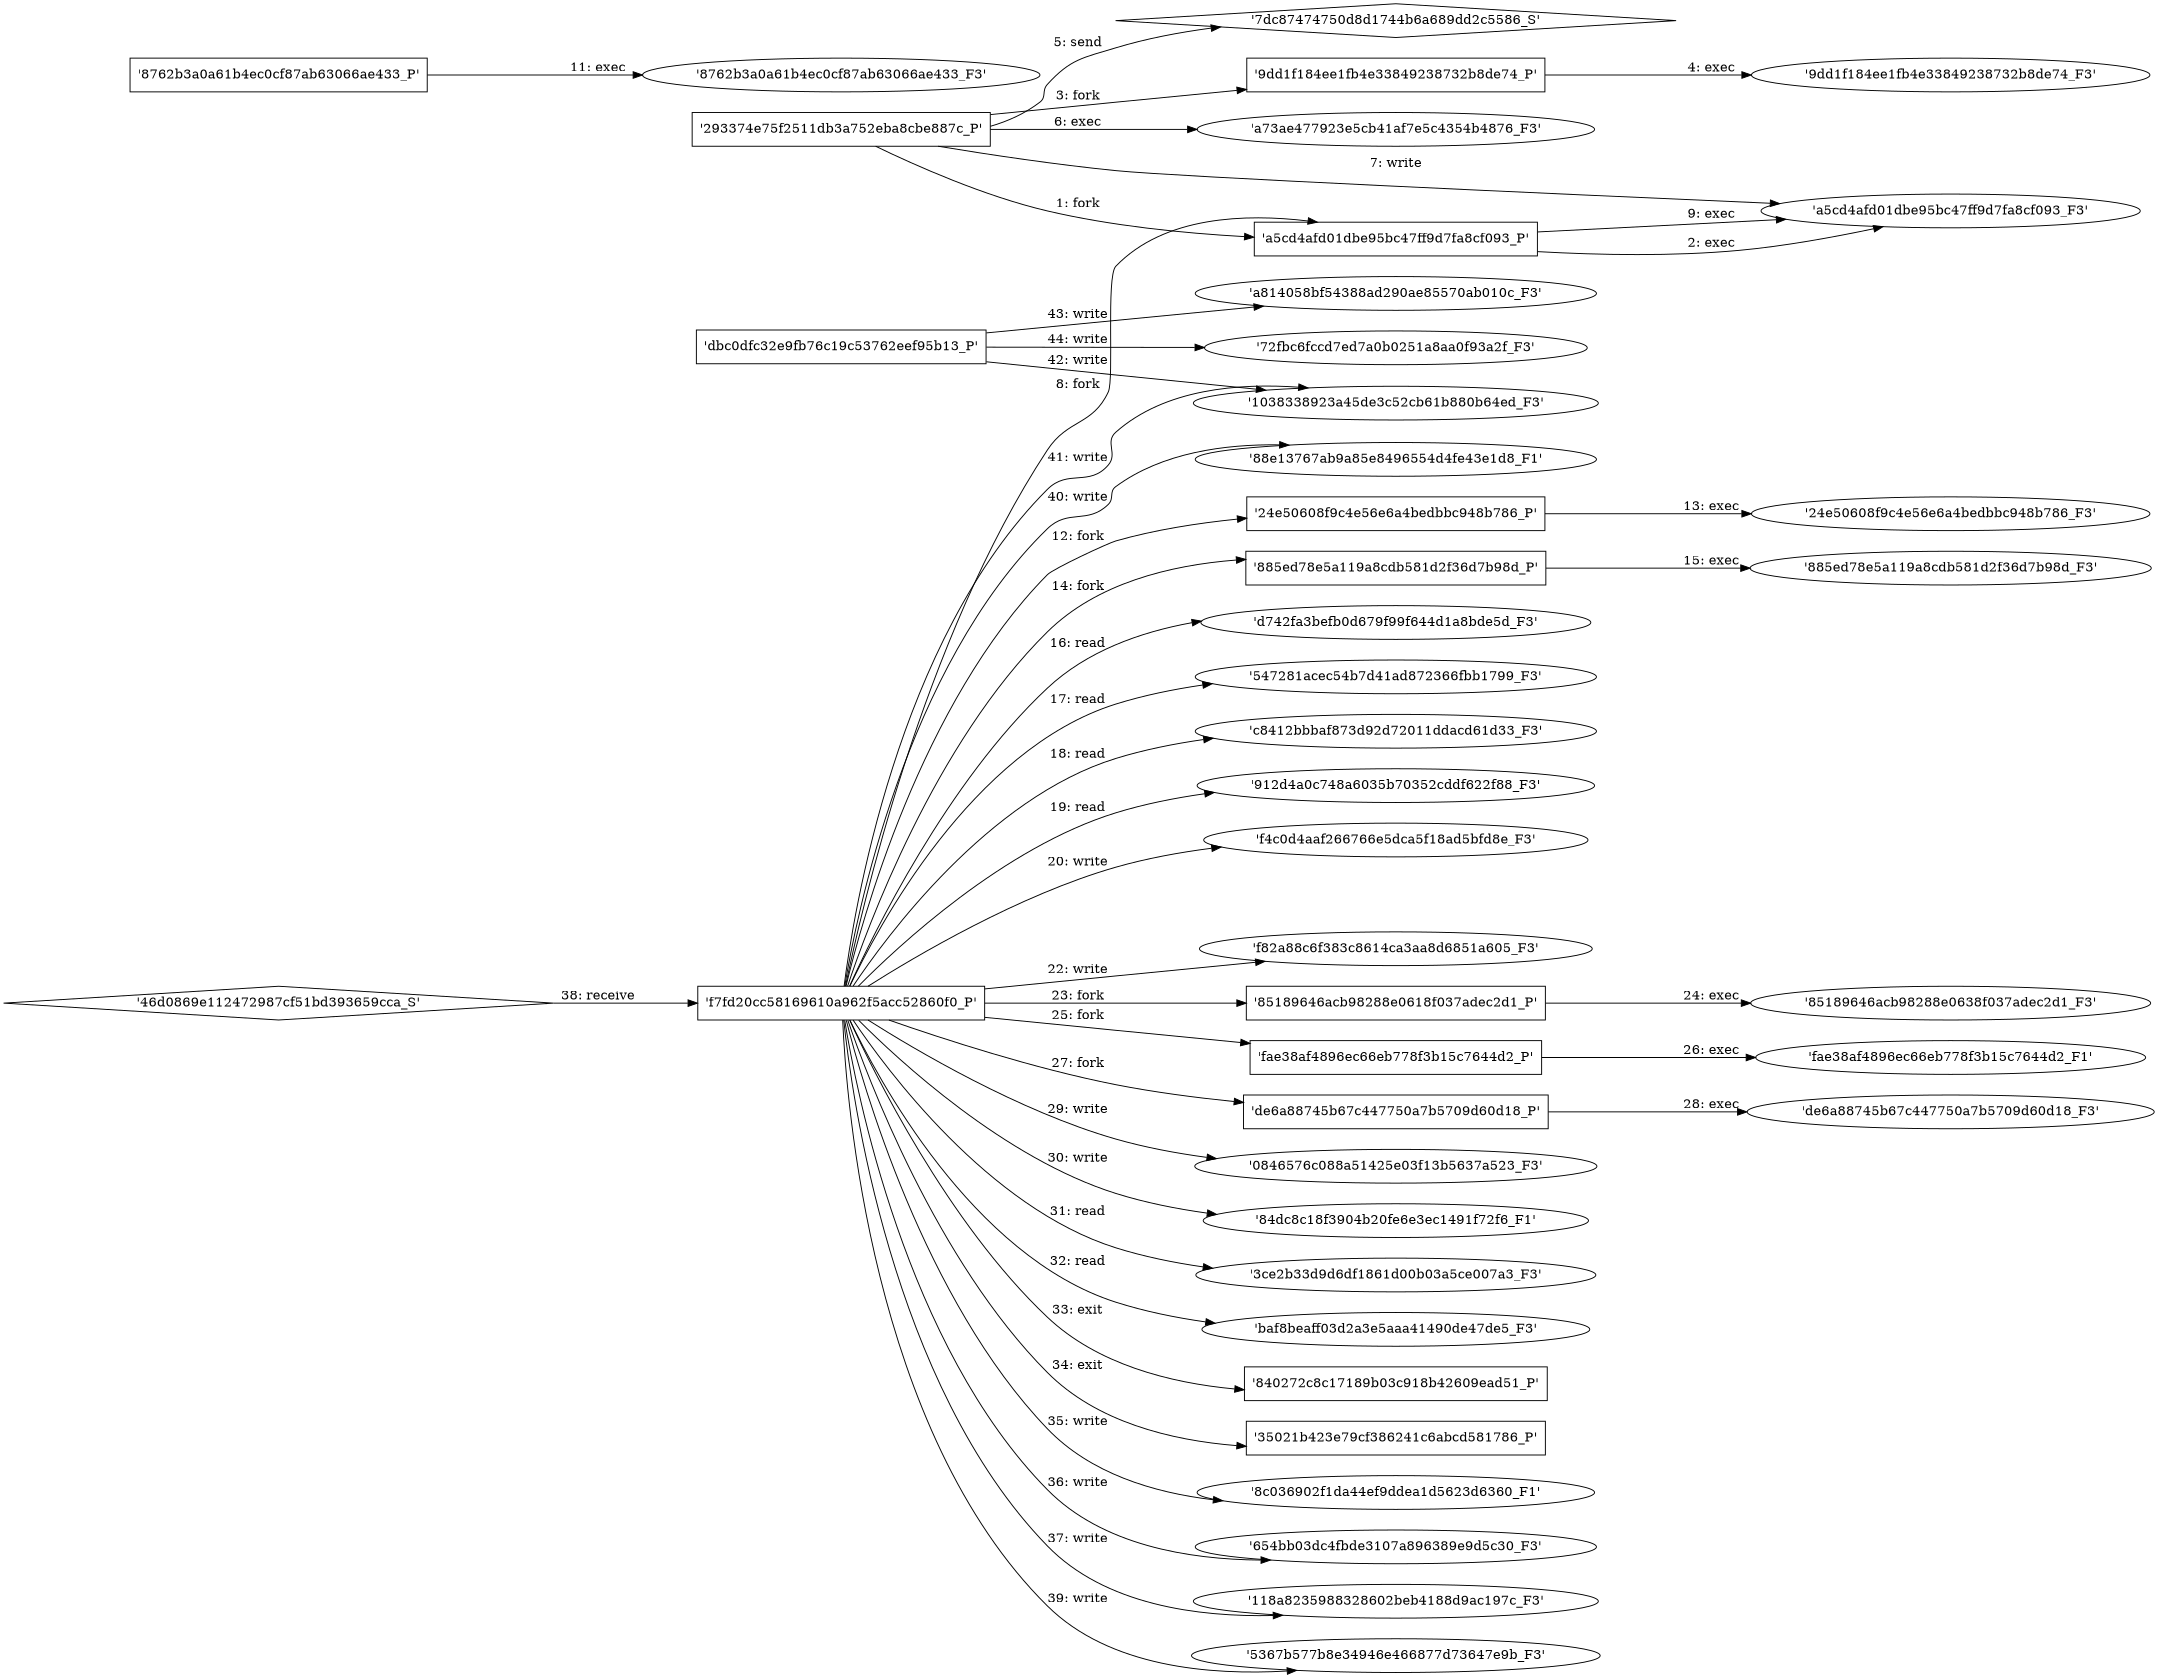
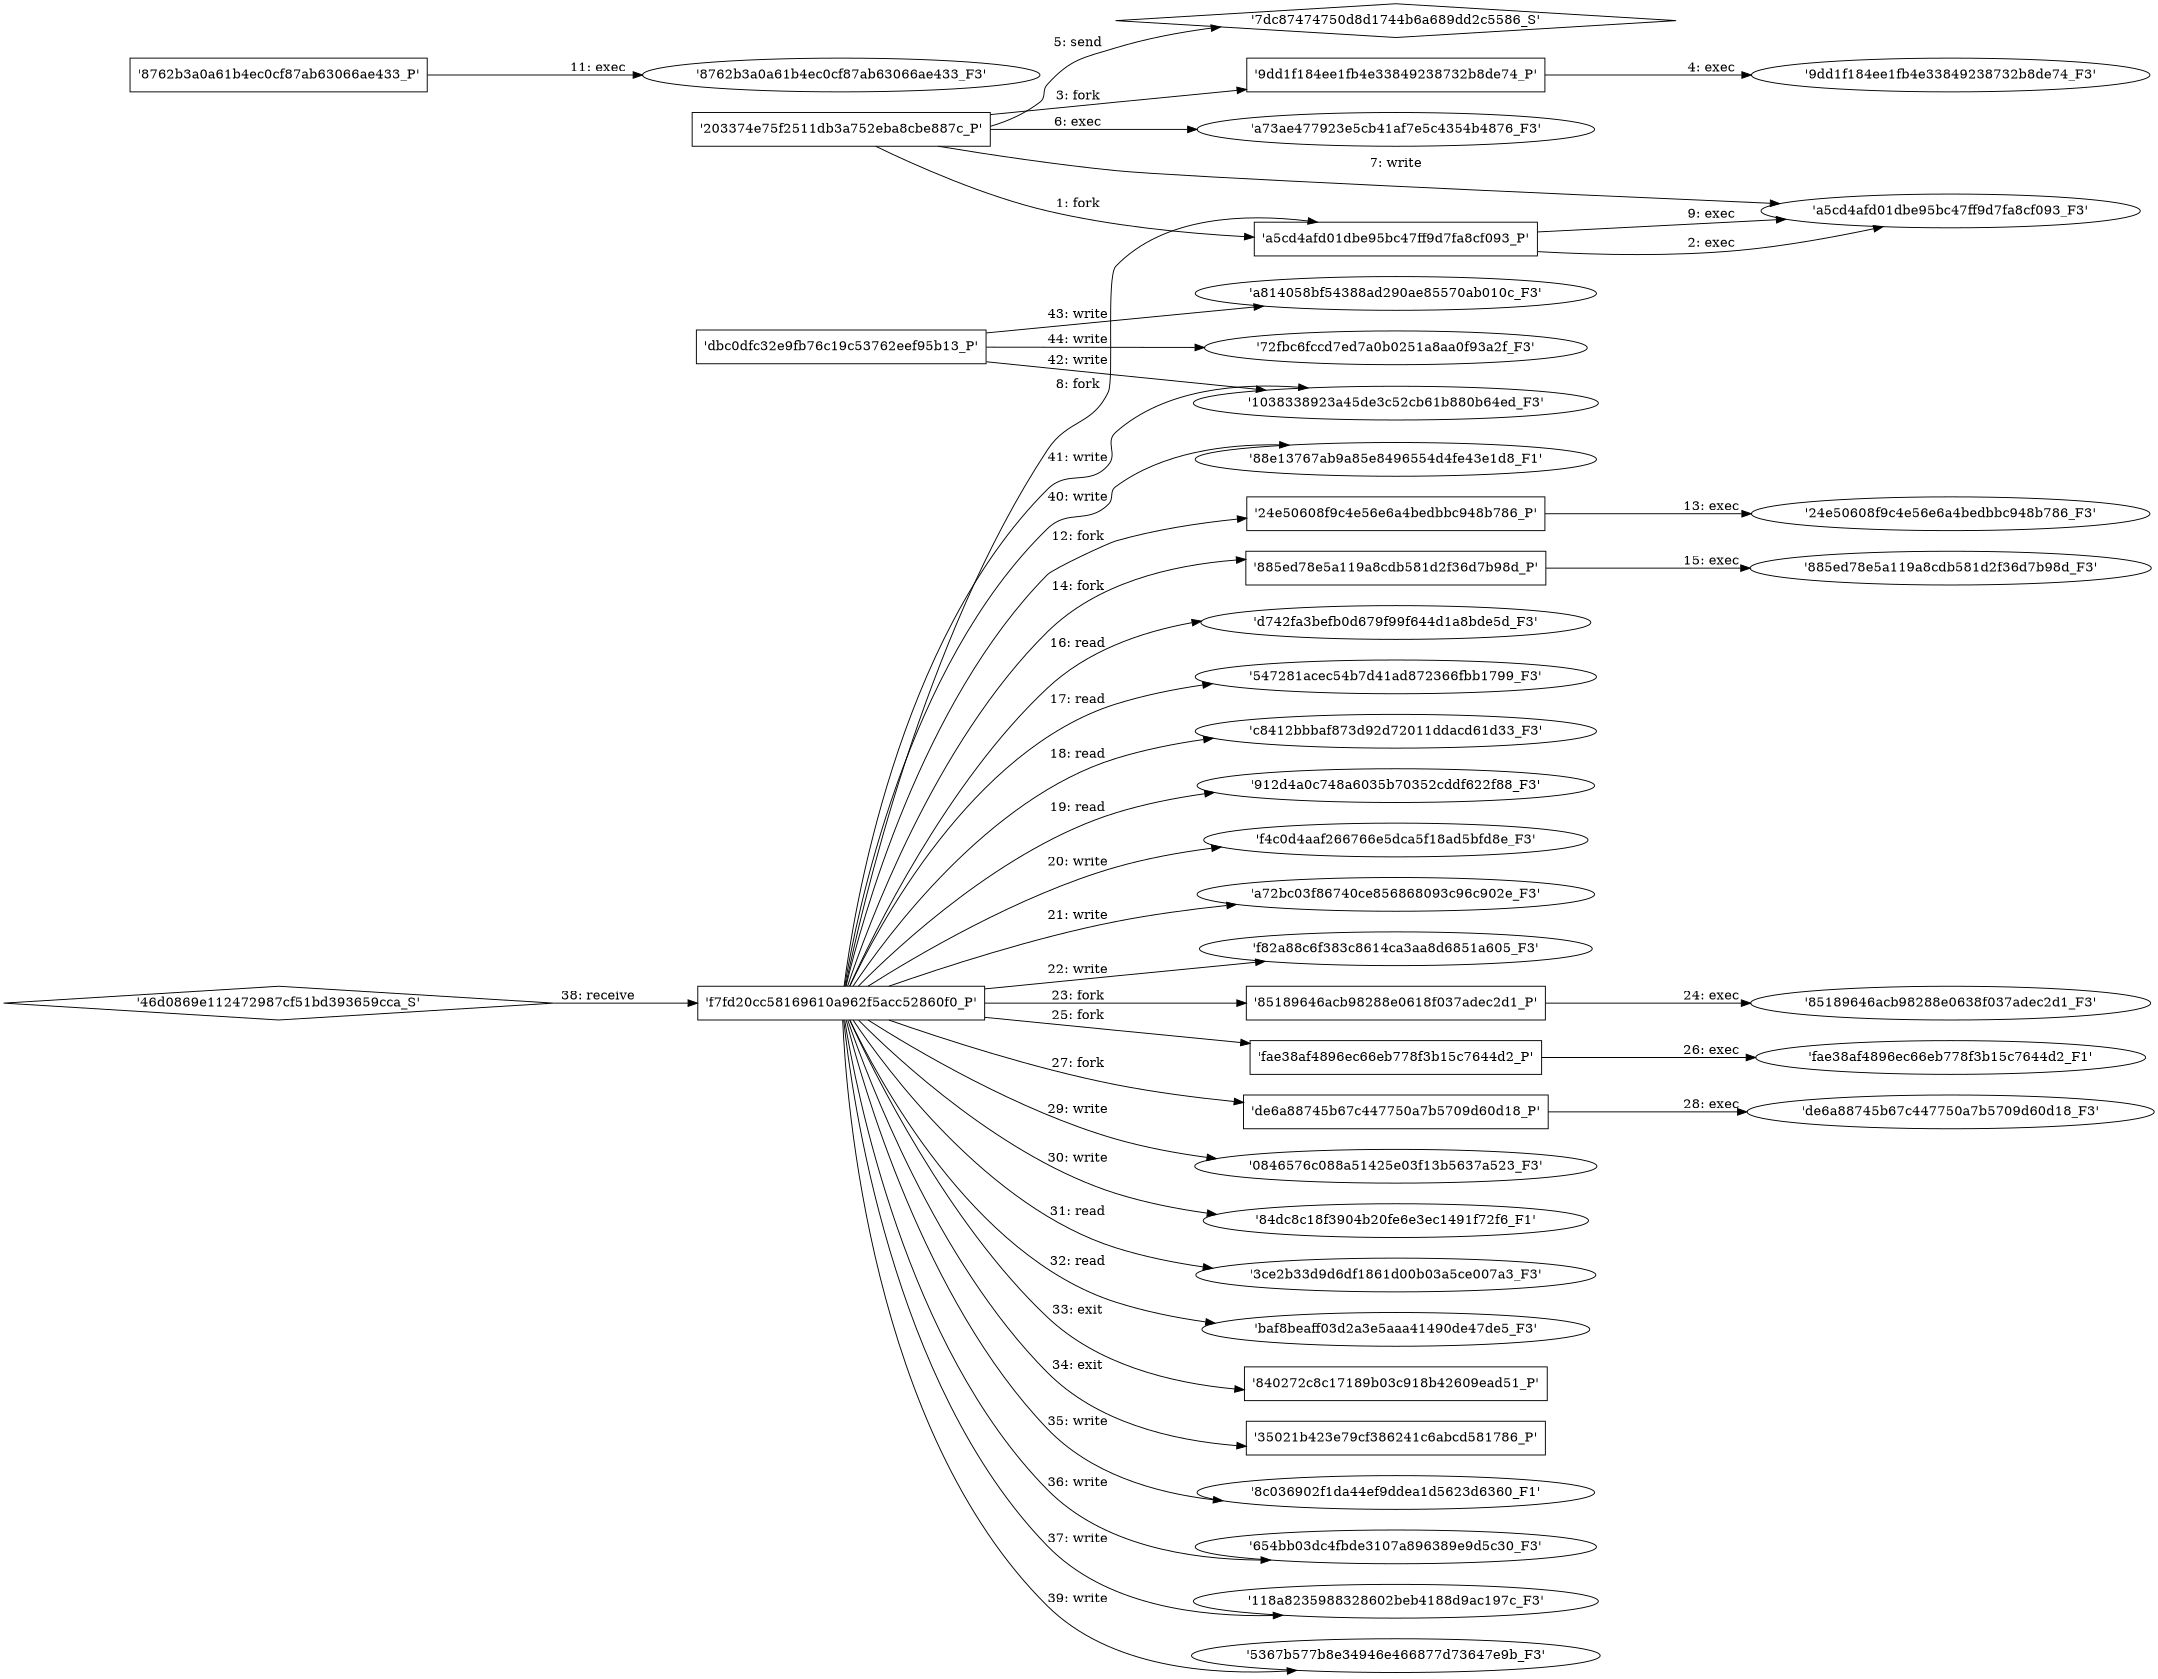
(841, 129) -> (841, 129)
none -> (1396, 894)
